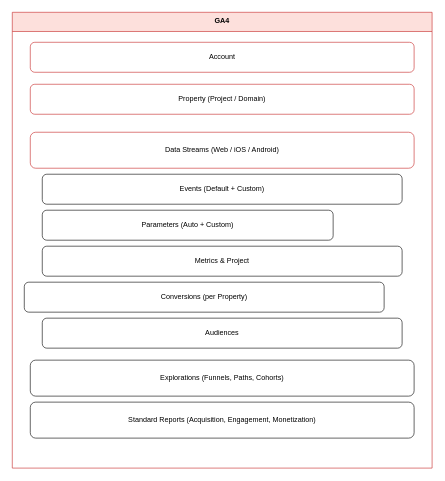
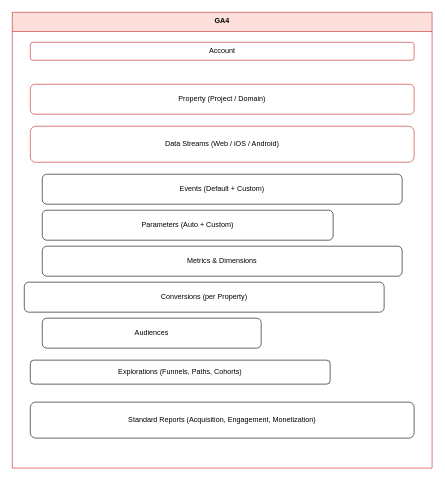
(222, 57) -> (222, 51)
(222, 150) -> (222, 144)
(222, 261) -> (222, 261)
(222, 333) -> (152, 333)
(222, 378) -> (180, 372)
